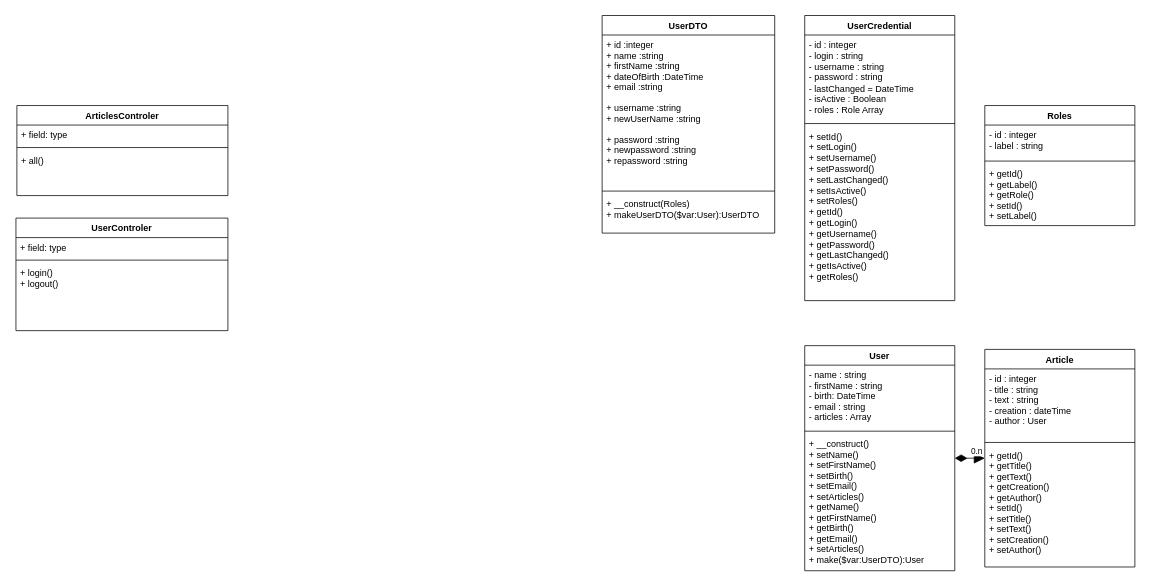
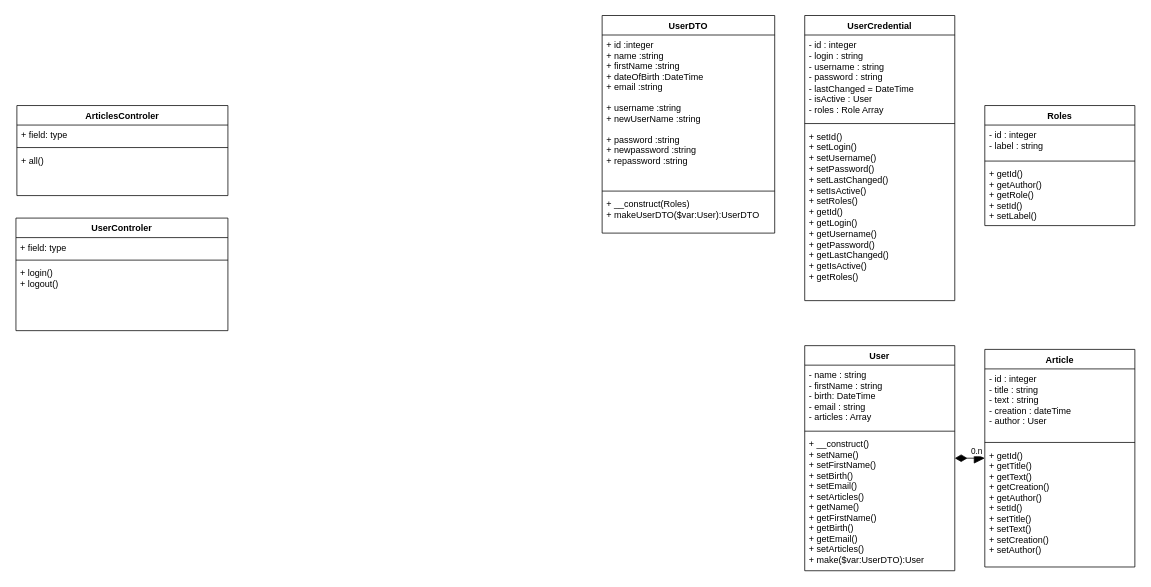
(864, 78) -> (864, 78)
(1010, 174) -> (1010, 174)
